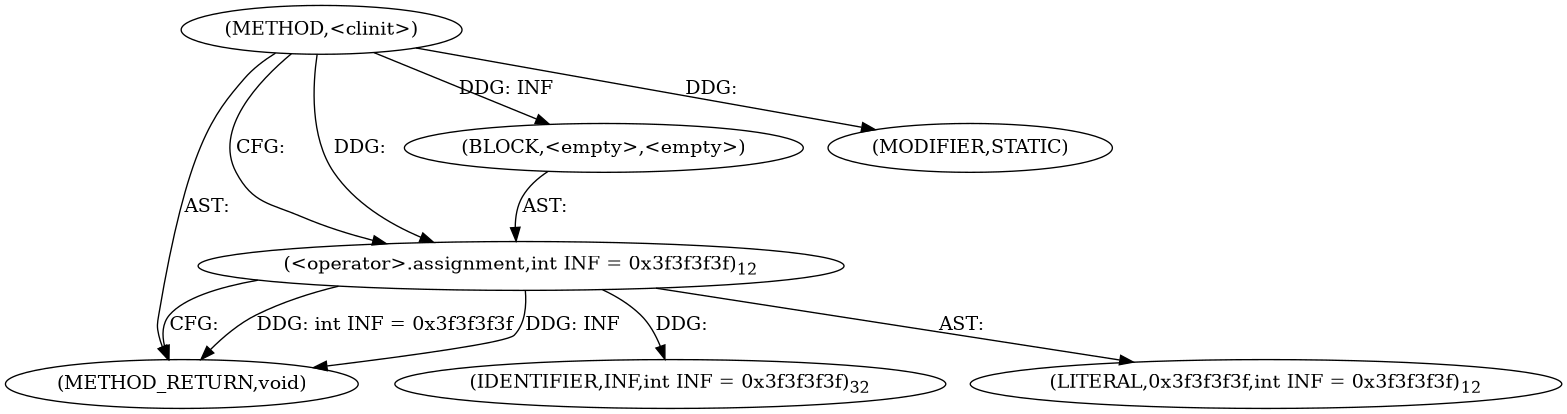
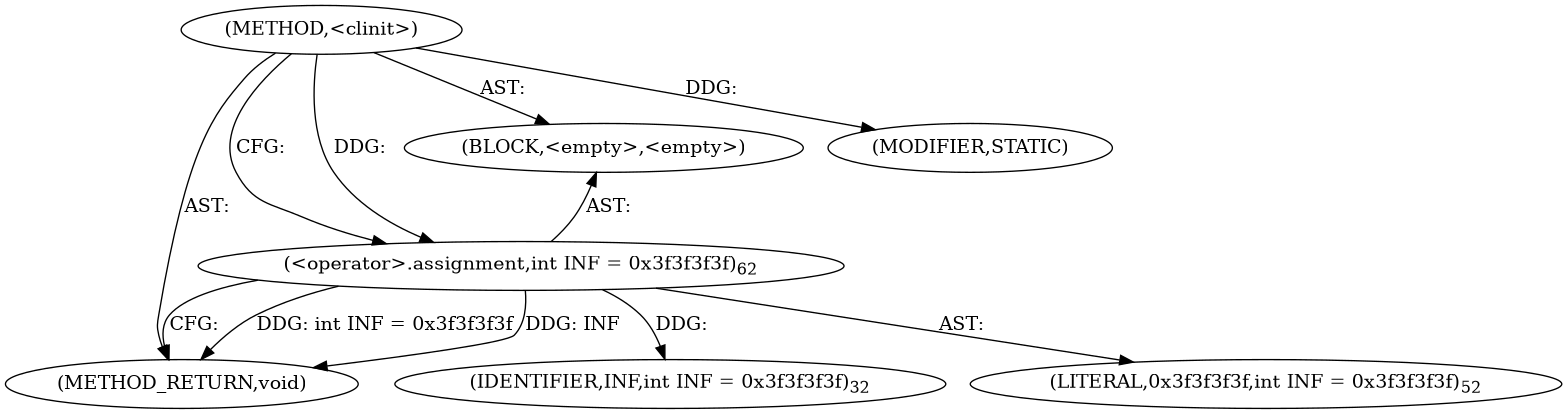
(506, 89) -> (506, 89)
(524, 195) -> (575, 216)
(748, 264) -> (748, 264)
(1472, 382) -> (1472, 382)
